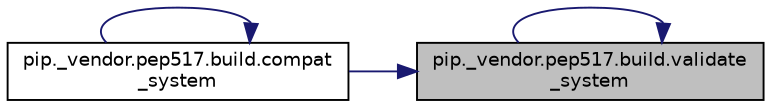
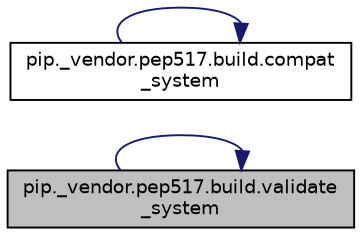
(373, 71) -> none
